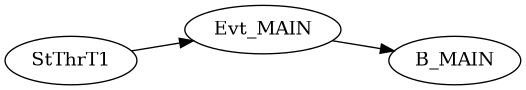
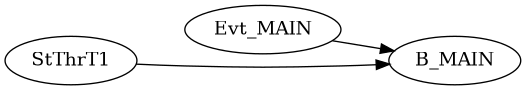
(156, 47) -> (256, 67)
